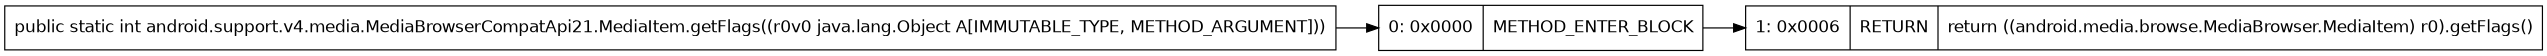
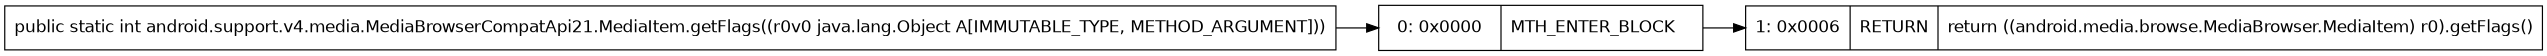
(1593, 27) -> (1593, 27)
